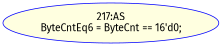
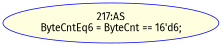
(111, 23) -> (111, 23)
